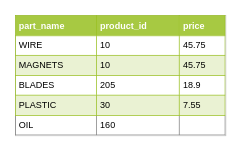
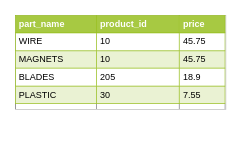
(120, 75) -> (120, 62)
